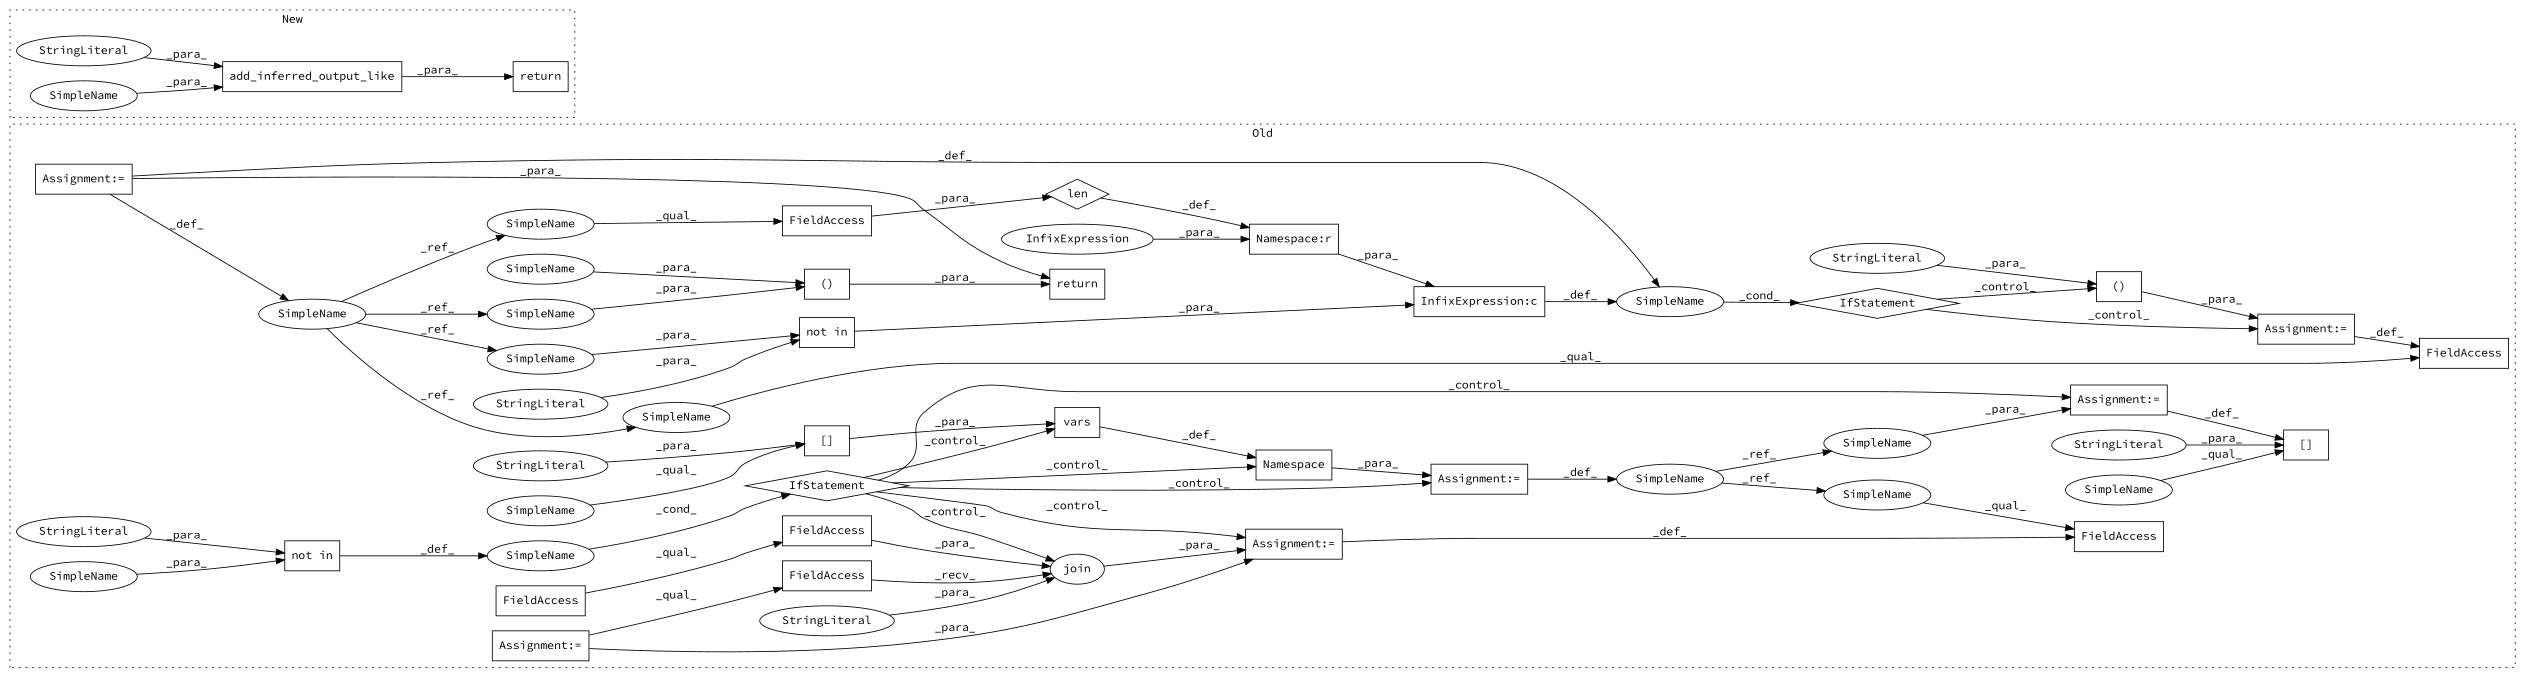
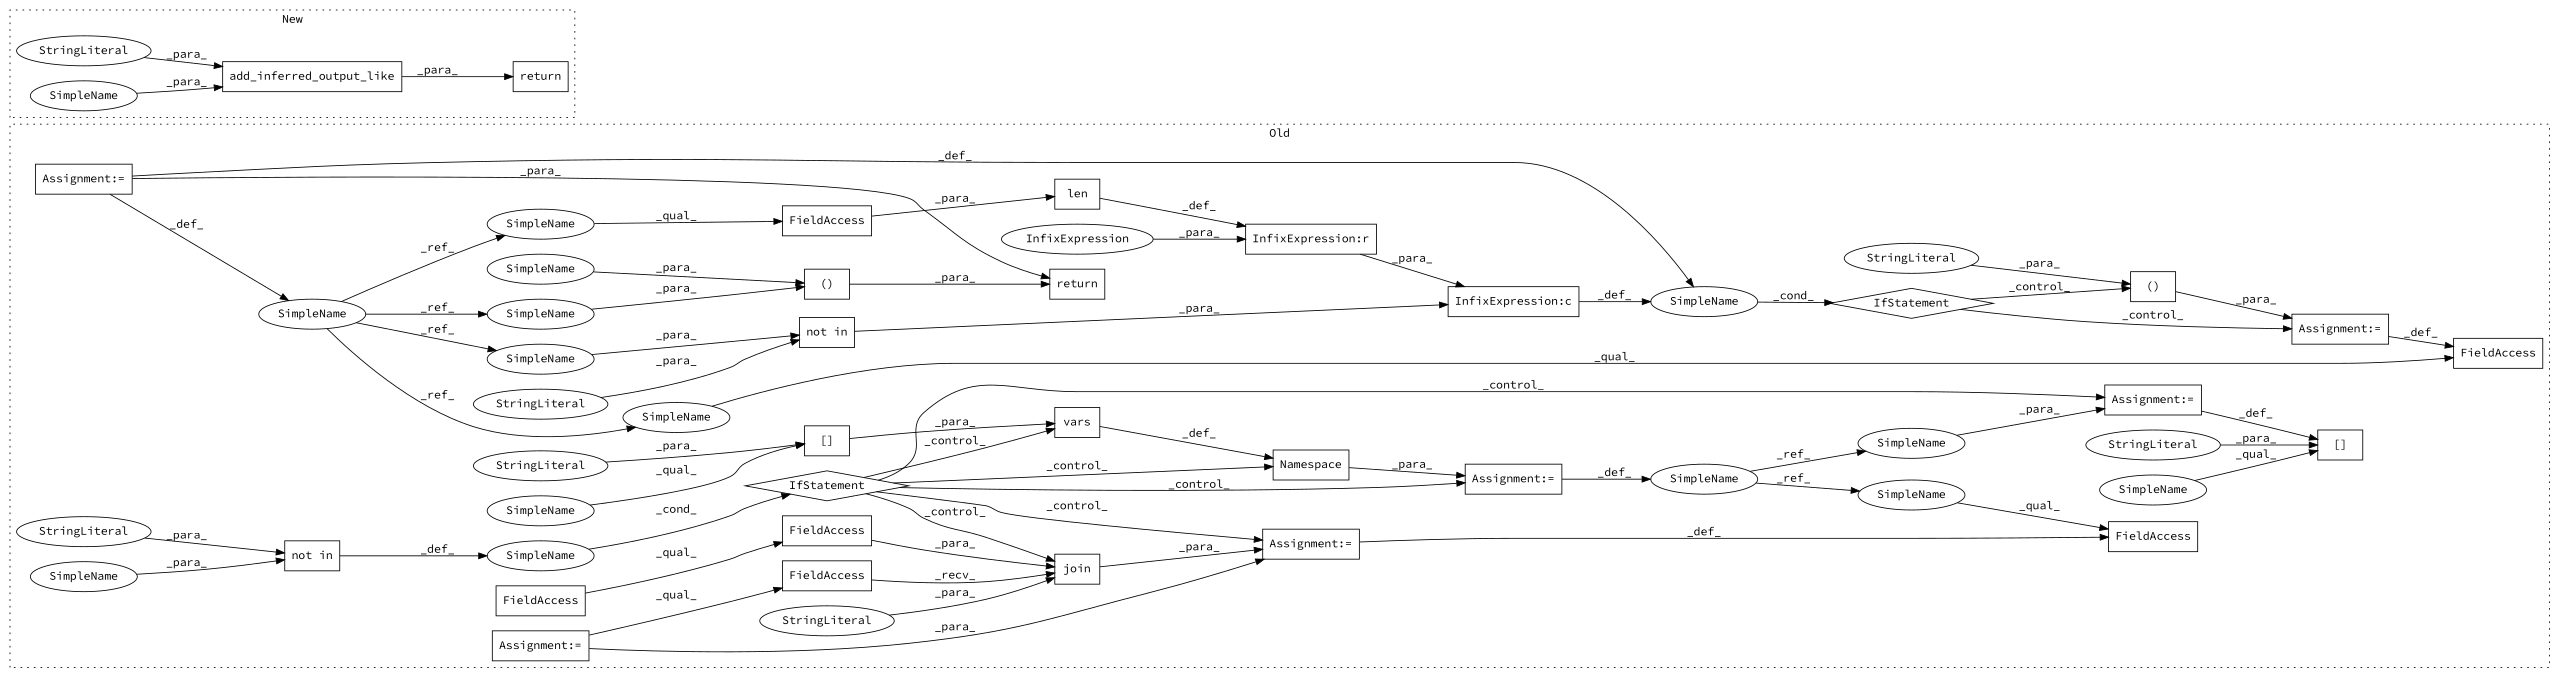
(1077, 194) -> (1077, 194)
(1294, 239) -> (1311, 239)
(1077, 569) -> (1077, 569)
